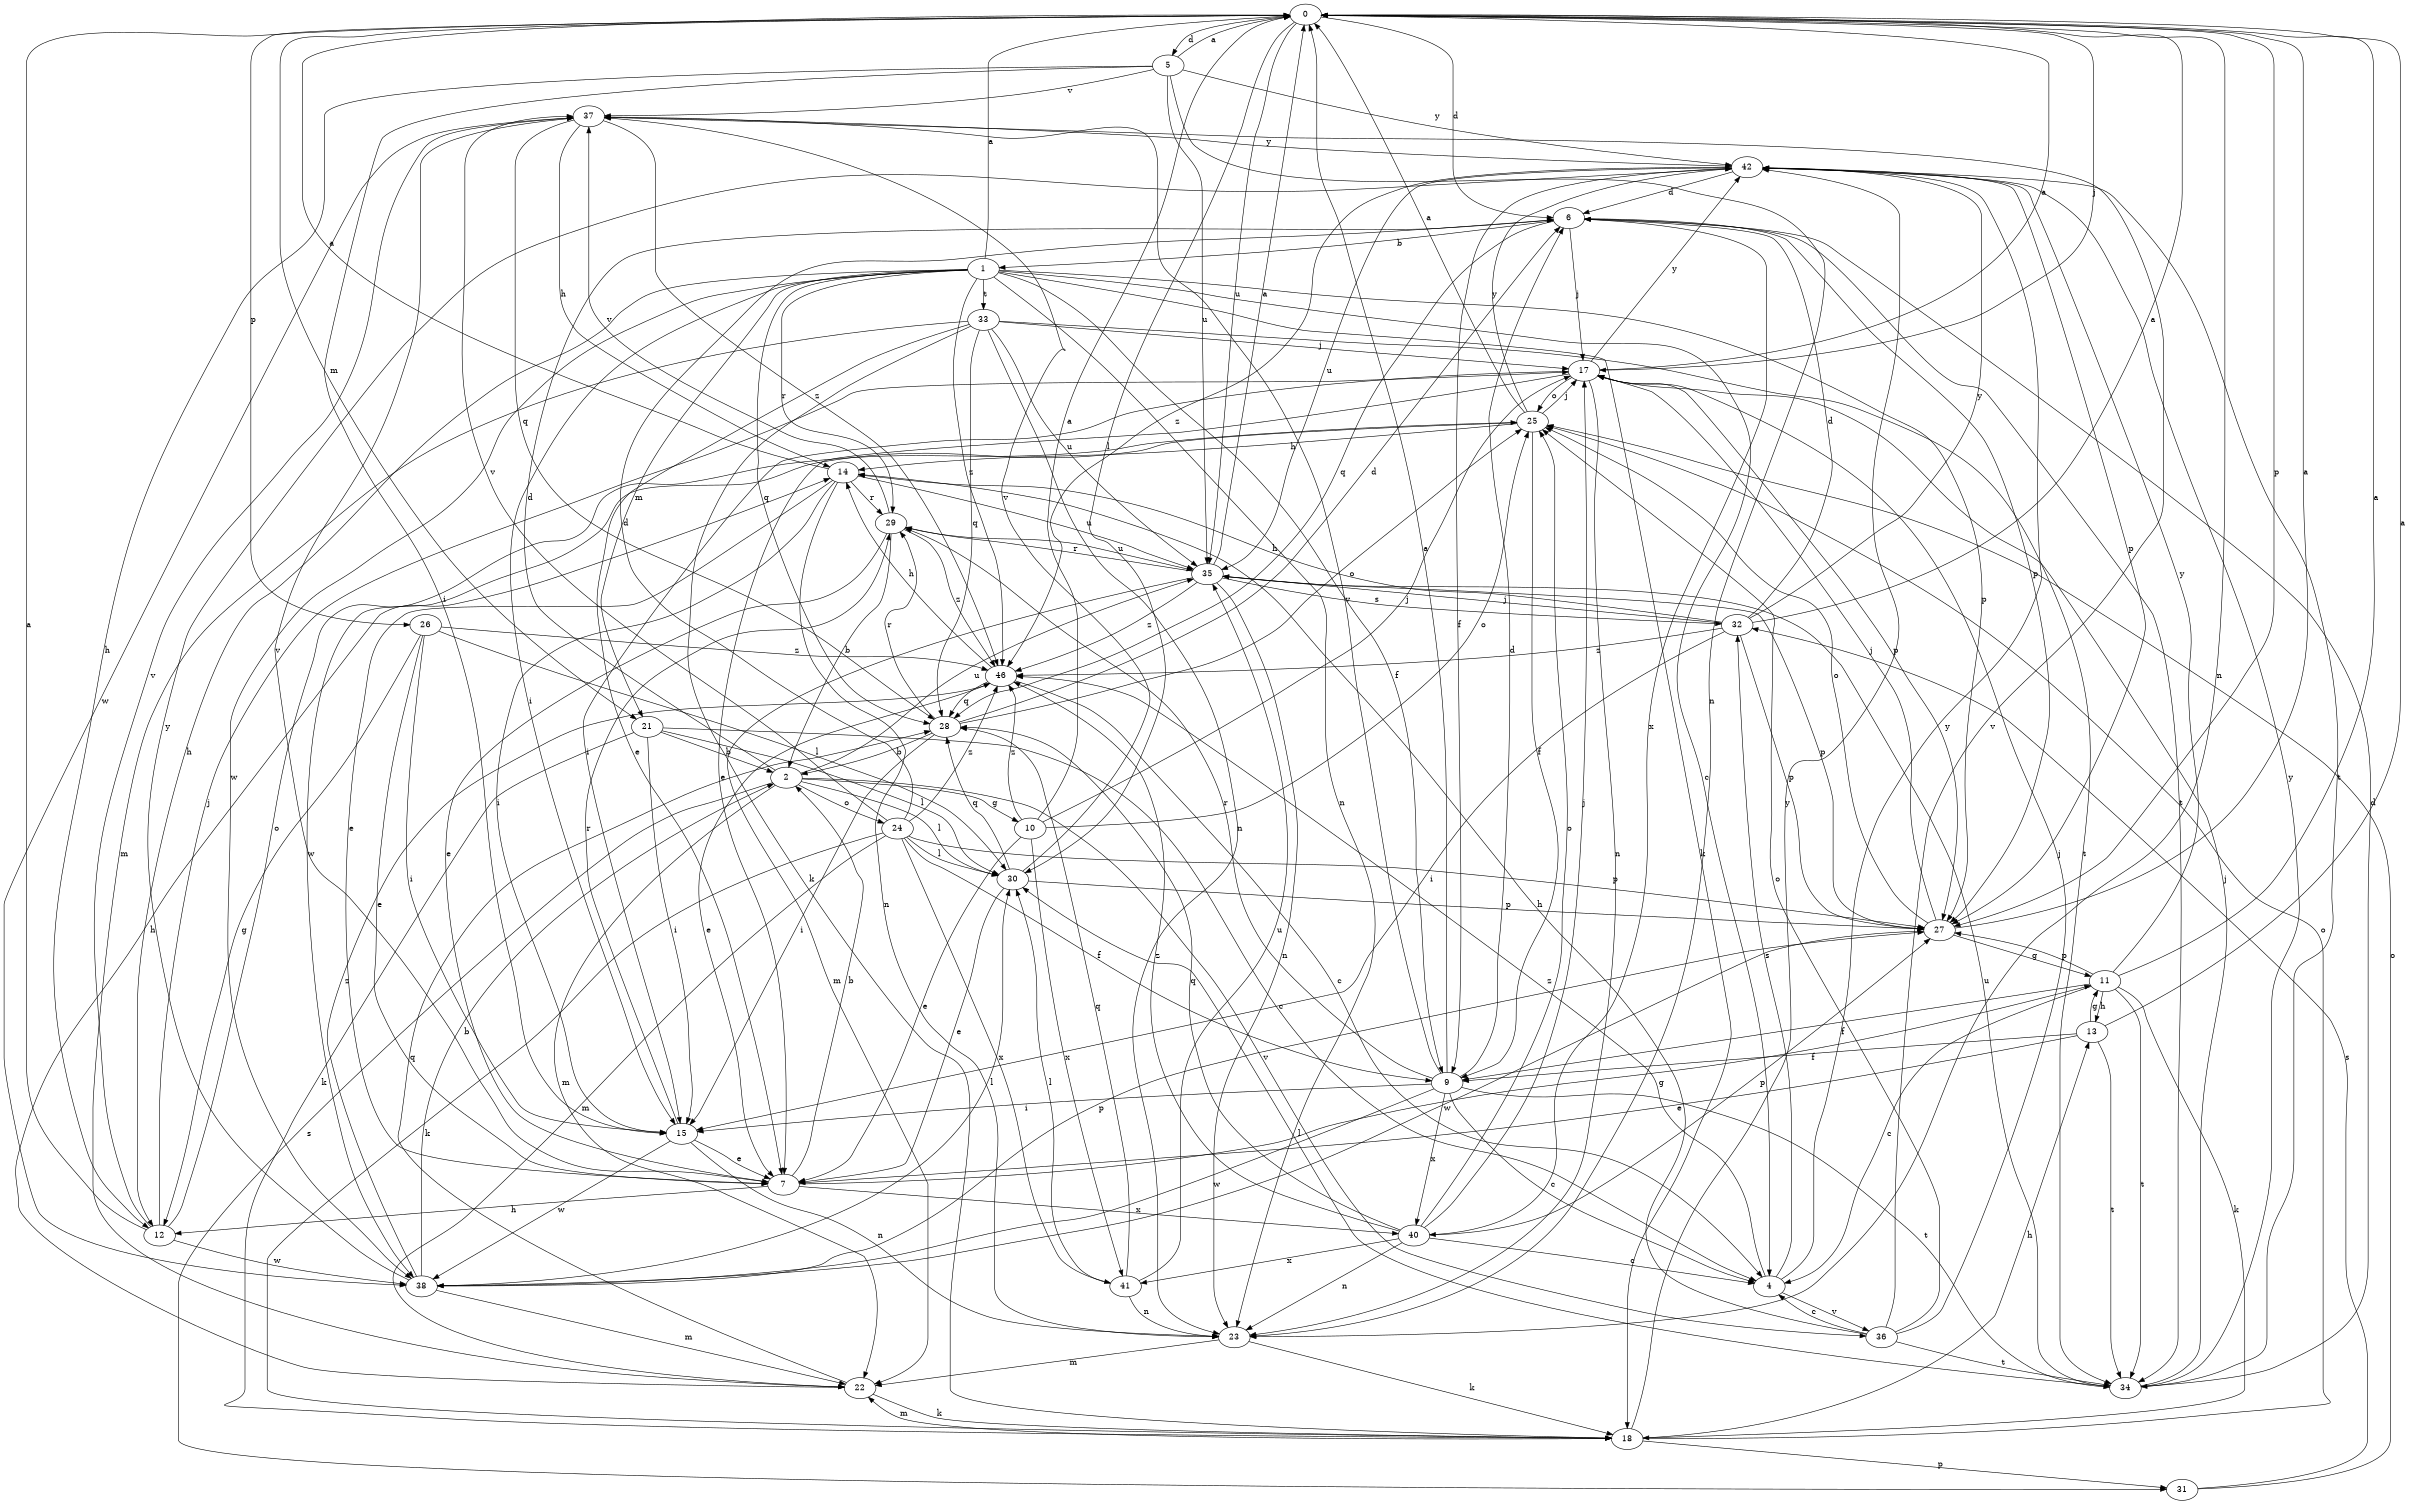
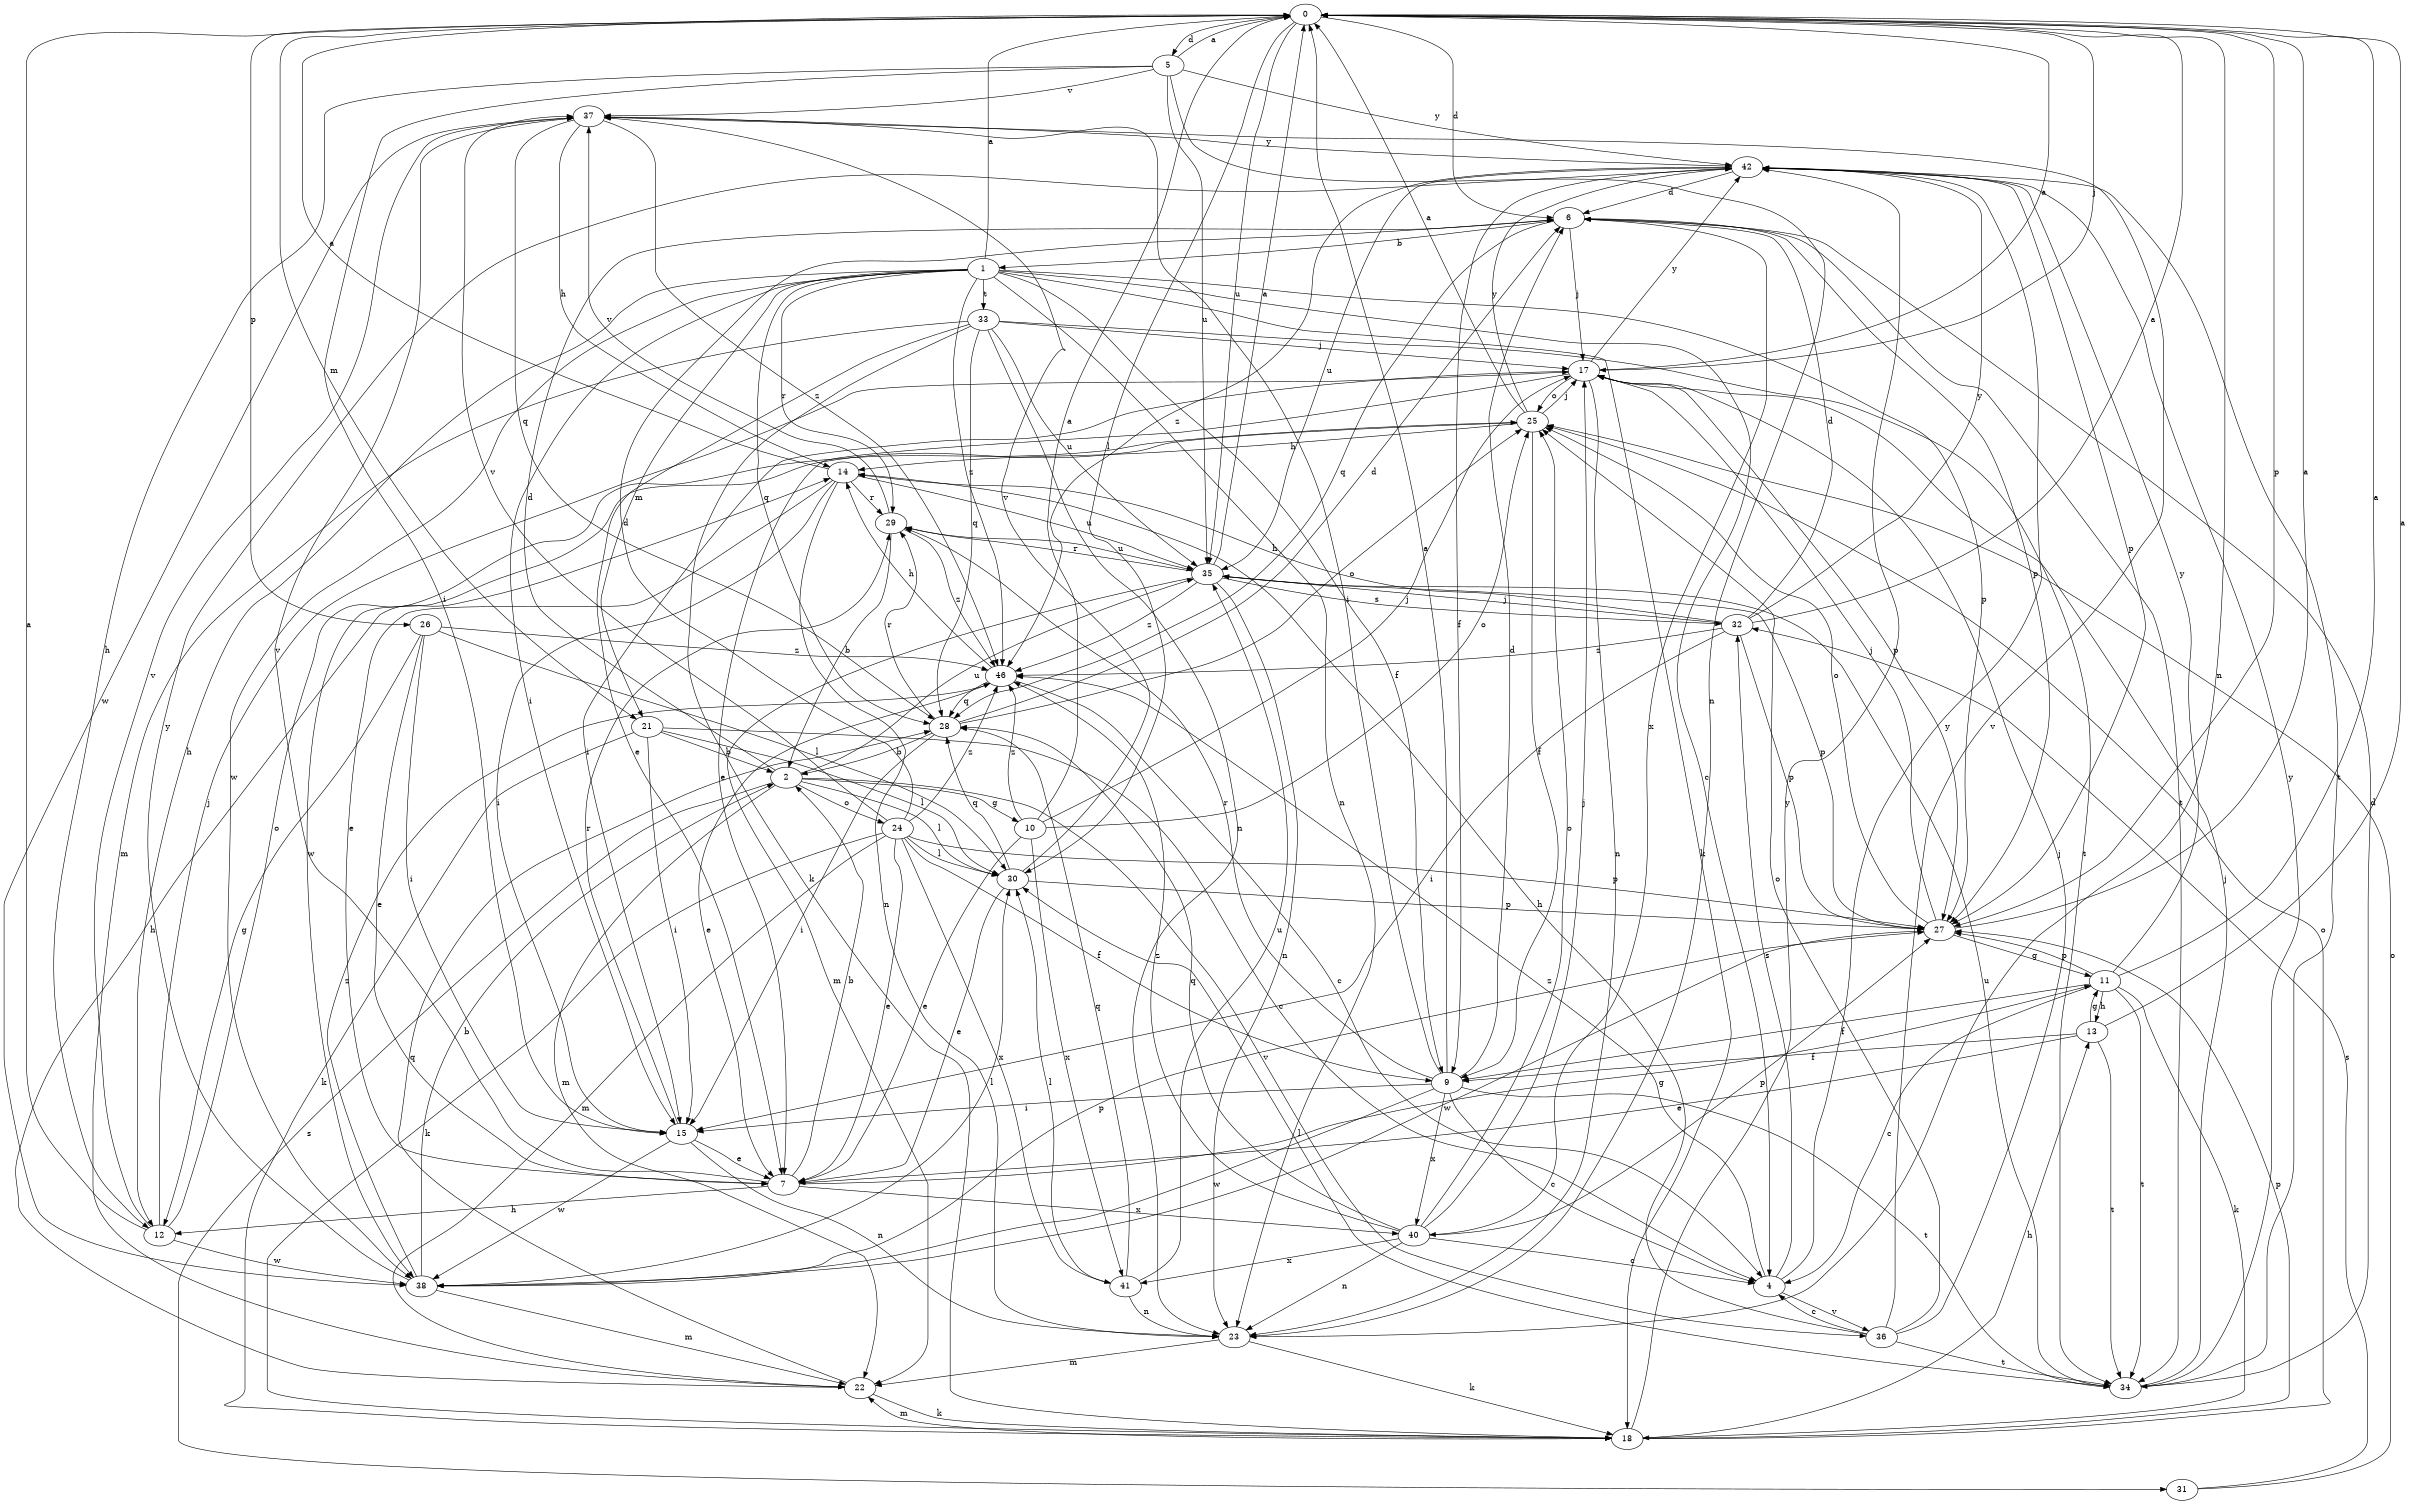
(1348, 600) -> (1348, 600)
(447, 828) -> (882, 1021)
(1902, 1464) -> (2289, 1395)
